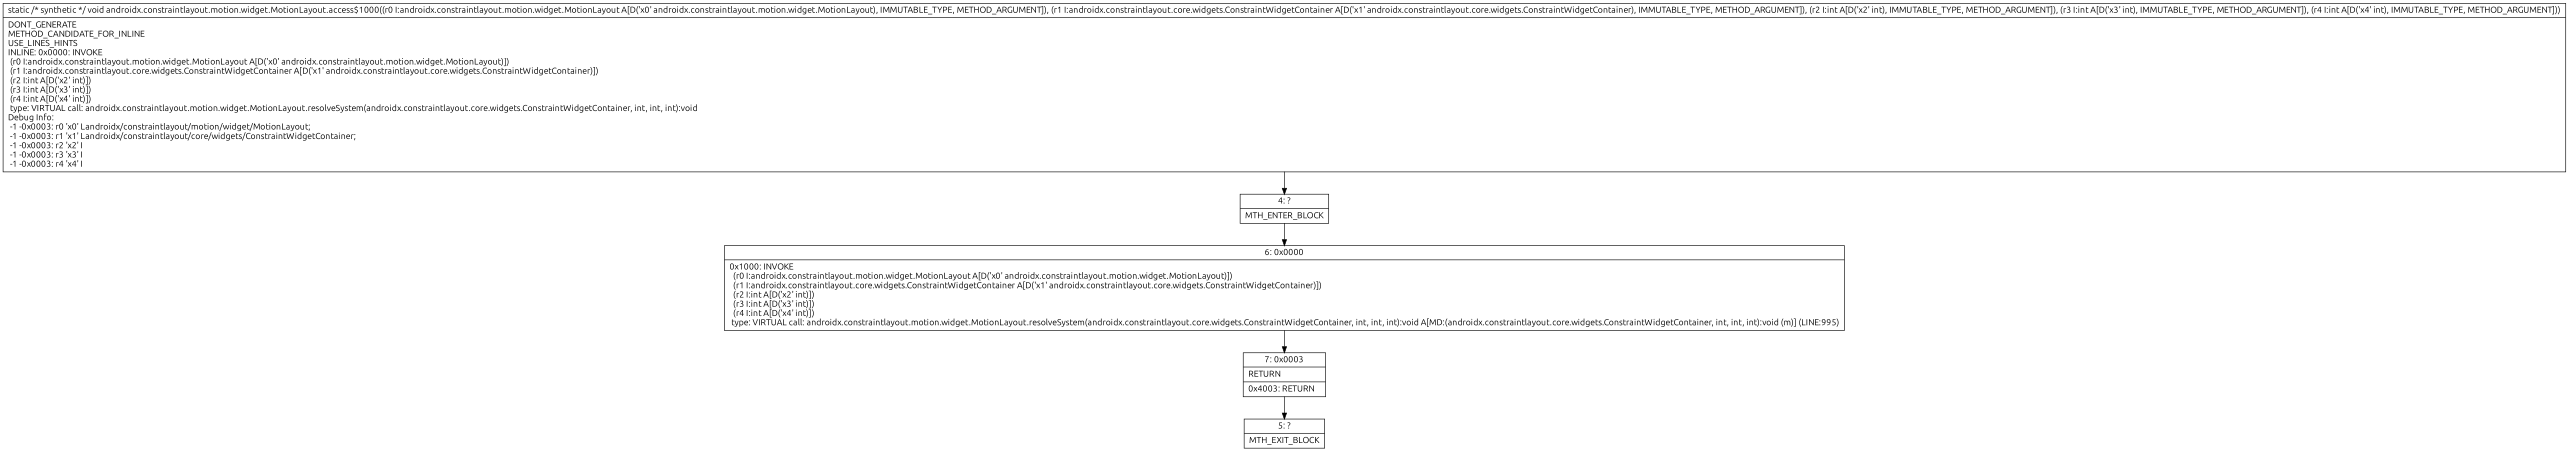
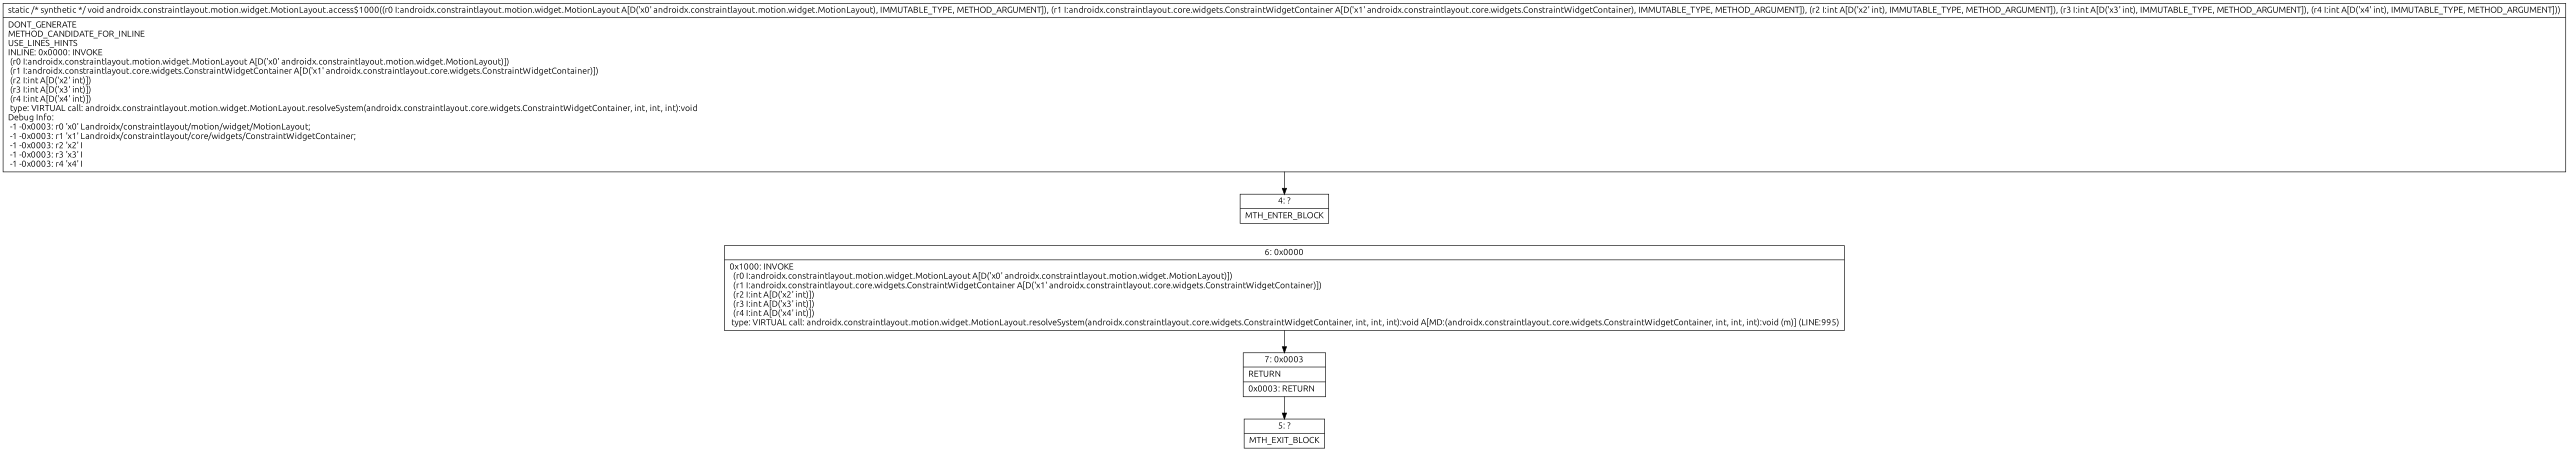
(1284, 231) -> none
(1284, 389) -> (1284, 389)
